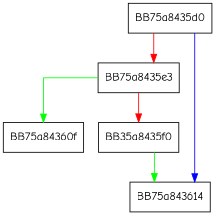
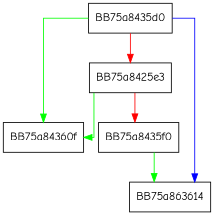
none -> (43, 44)
(139, 78) -> (130, 78)
(139, 137) -> (139, 137)
(170, 197) -> (170, 197)
